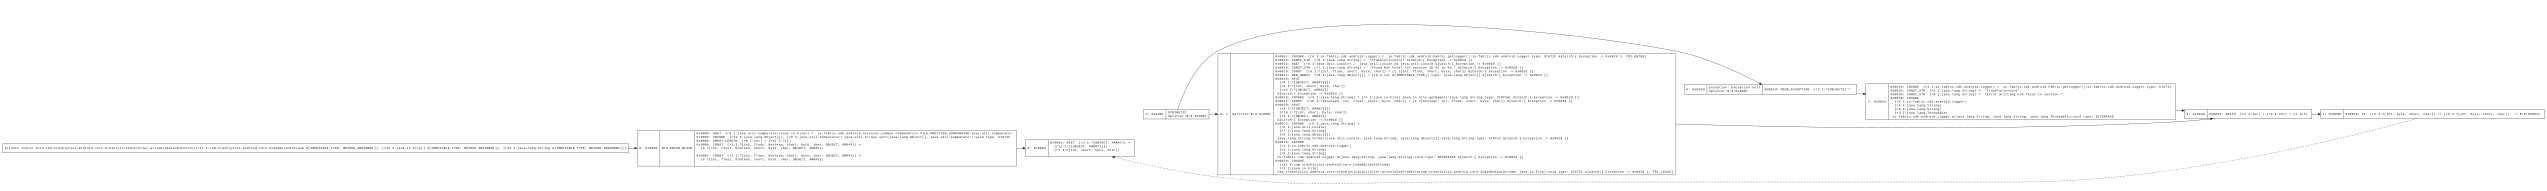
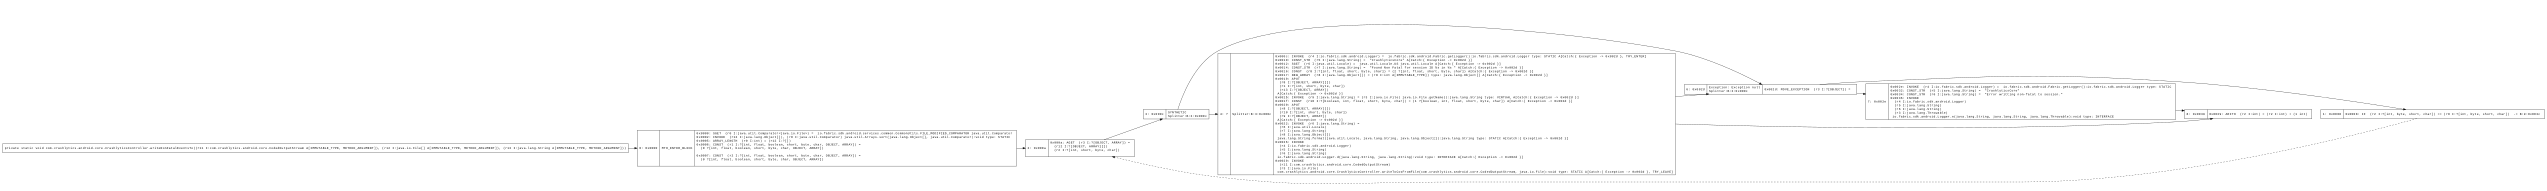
none -> (1691, 95)
(2315, 114) -> (2112, 78)
none -> (1132, 130)
